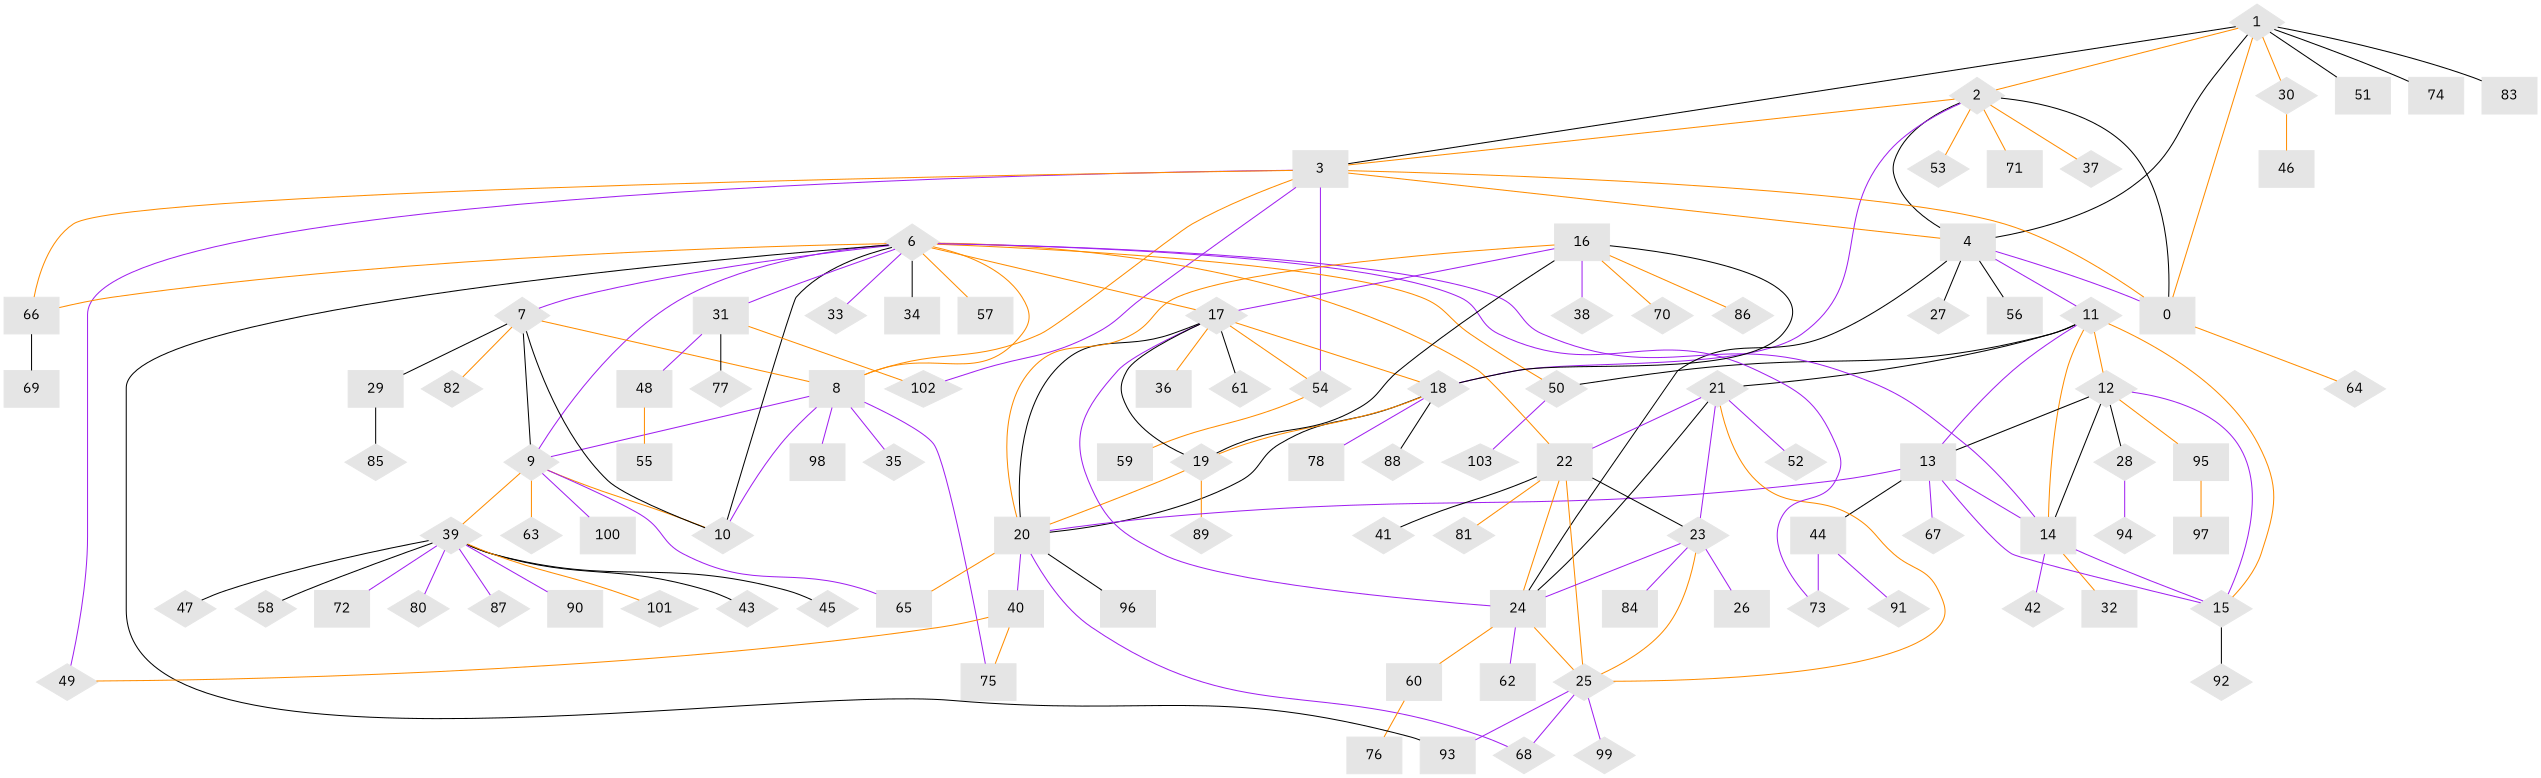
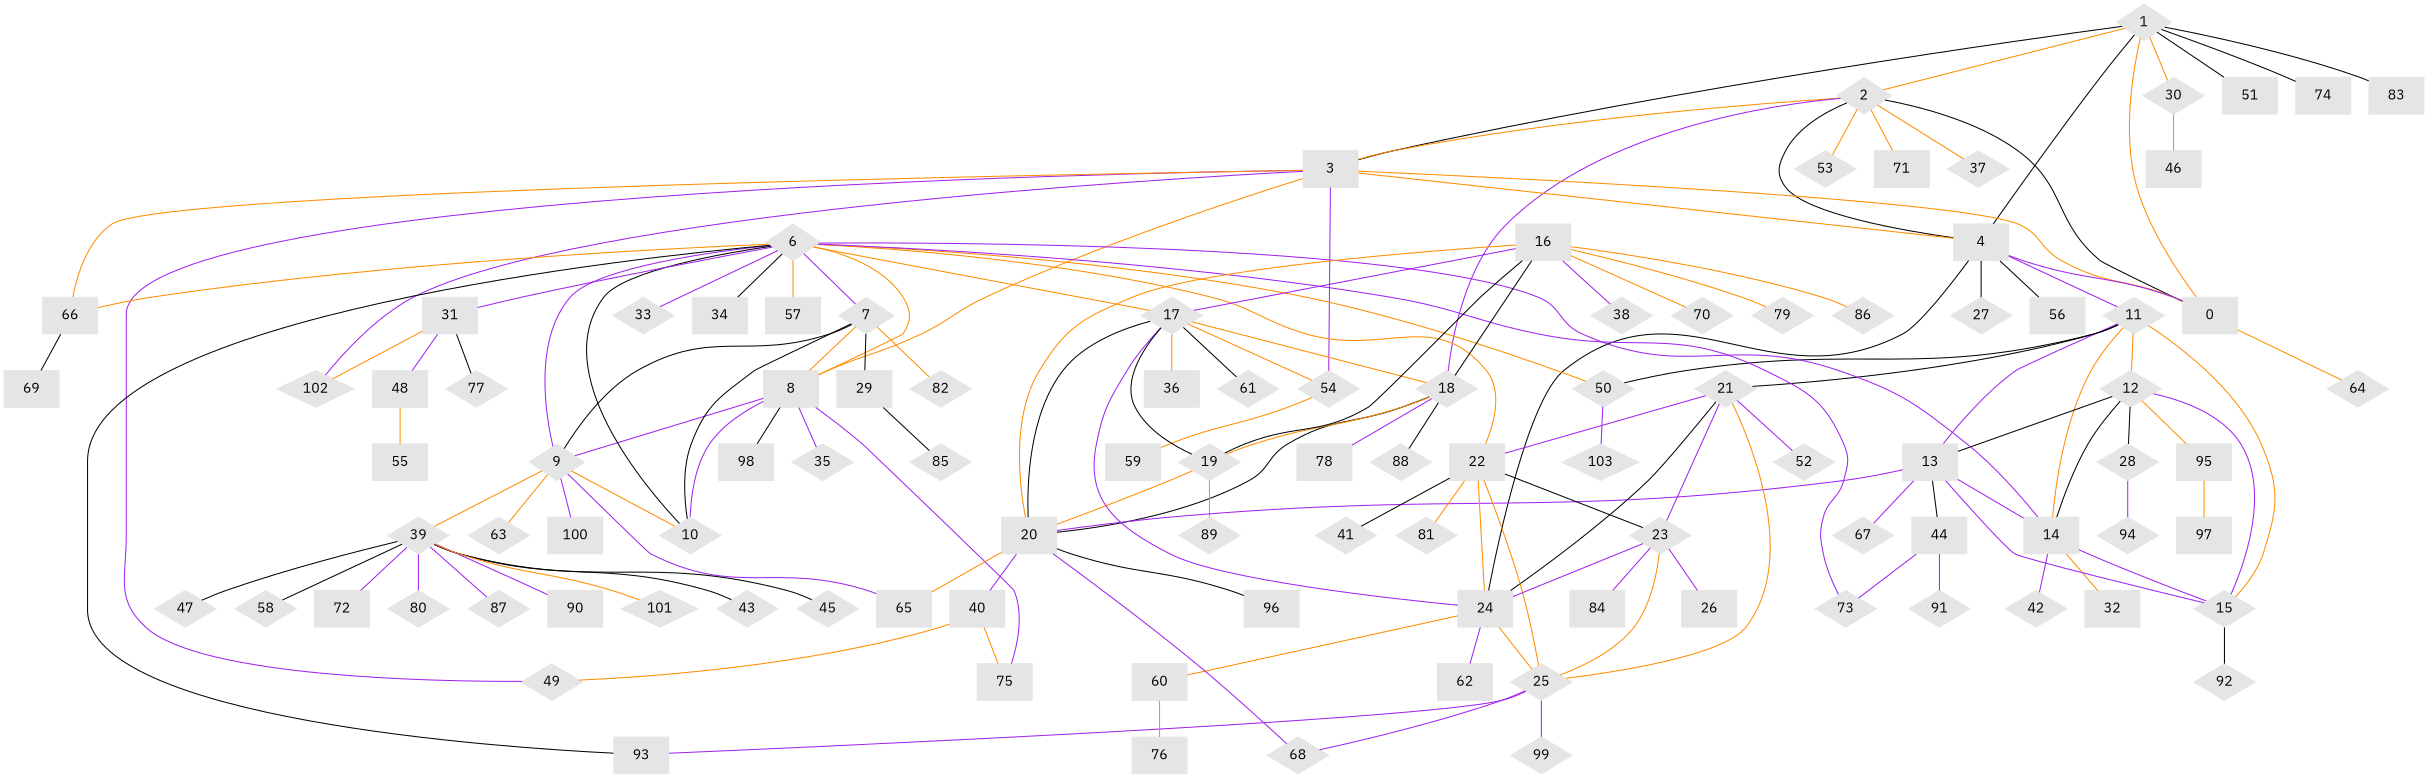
none -> (1783, 316)
(827, 426) -> (769, 426)
